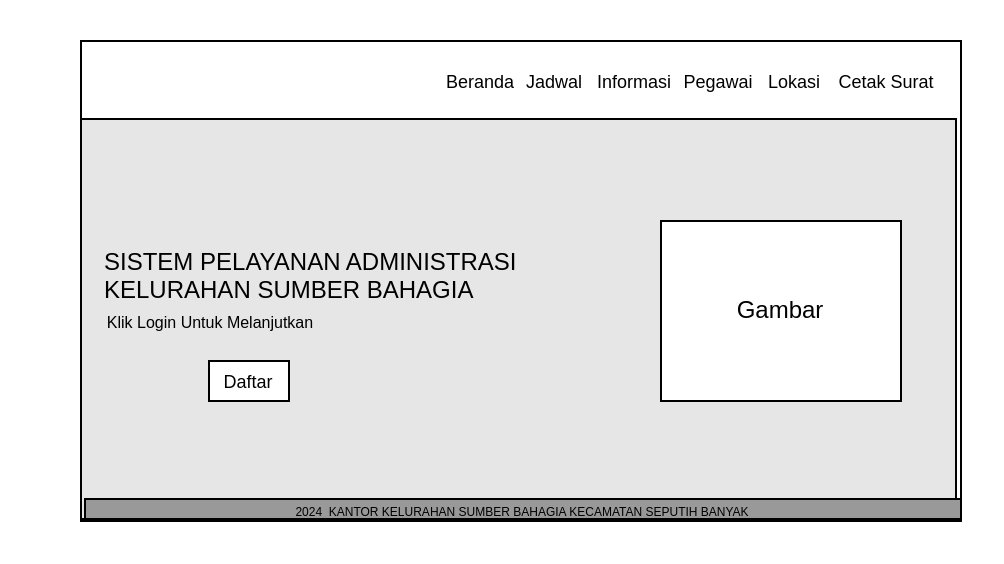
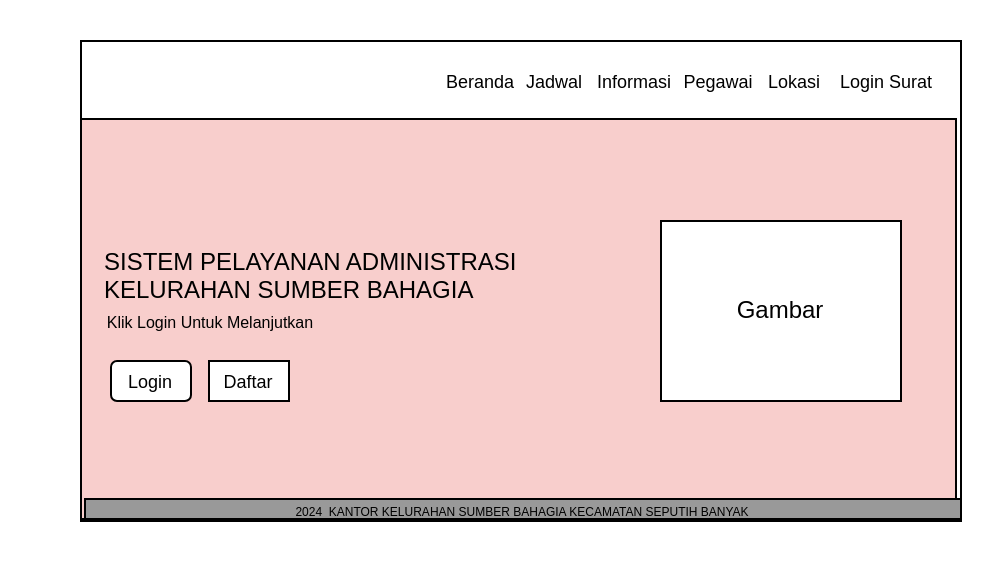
(887, 81) -> (887, 81)
(519, 319) -> (519, 319)
none -> (151, 381)
